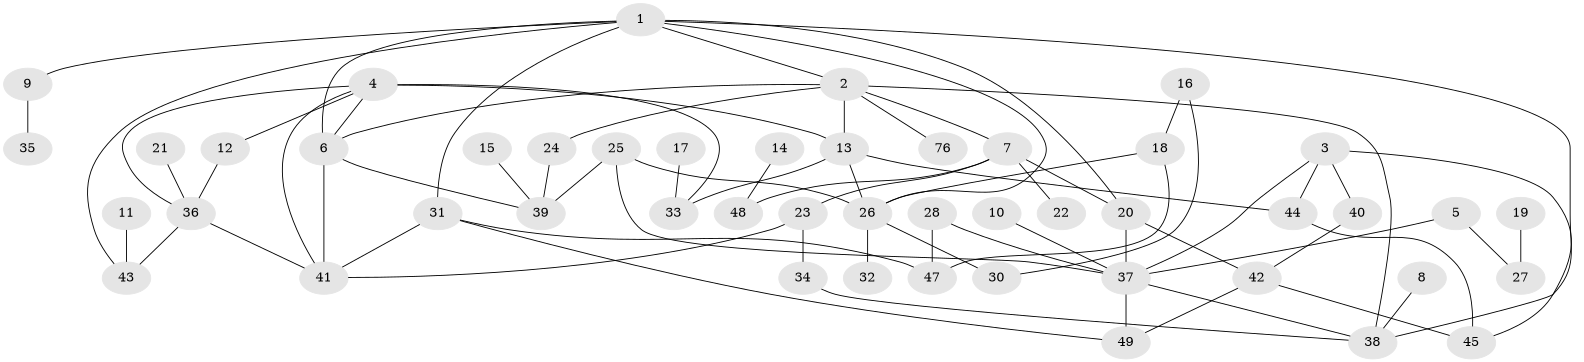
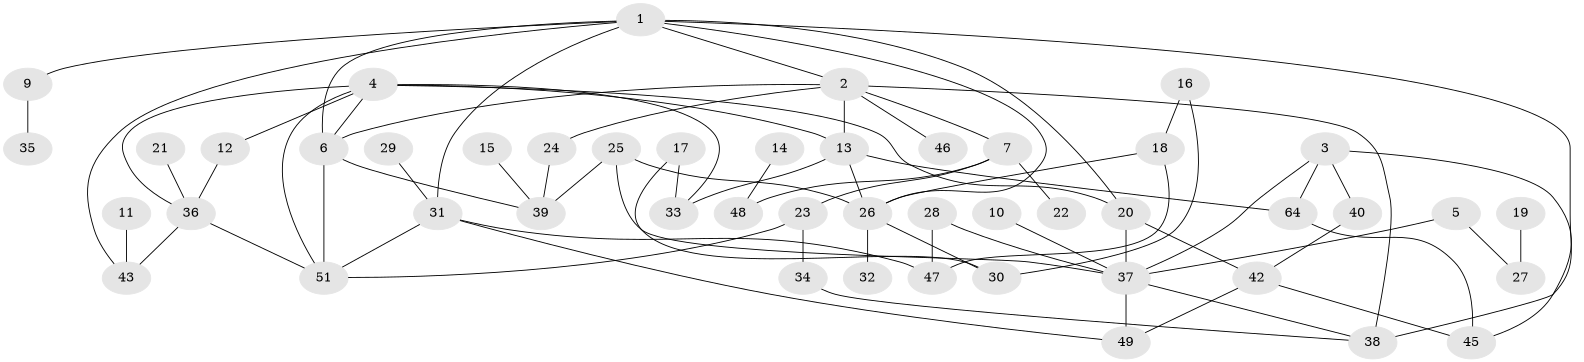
none -> (388, 149)
(943, 149) -> (943, 149)
(1065, 180) -> (763, 107)
(1293, 214) -> (1293, 214)
none -> (768, 258)
(324, 278) -> (324, 278)
(1422, 278) -> none
